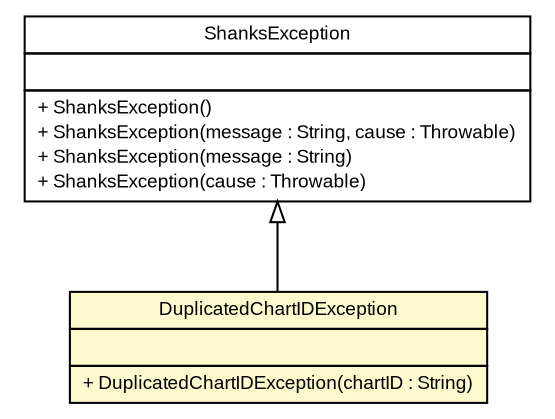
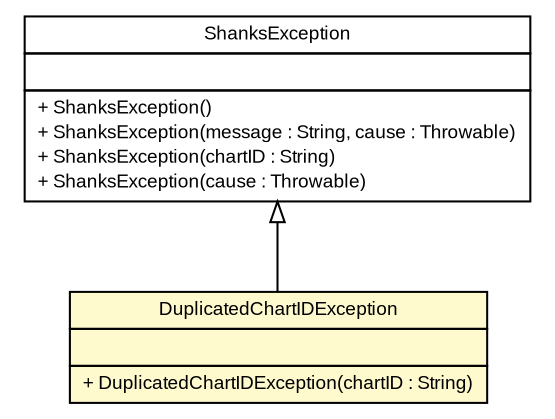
(195, 157) -> (187, 157)
